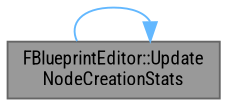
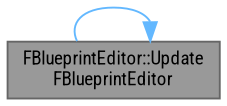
(114, 70) -> (114, 70)
